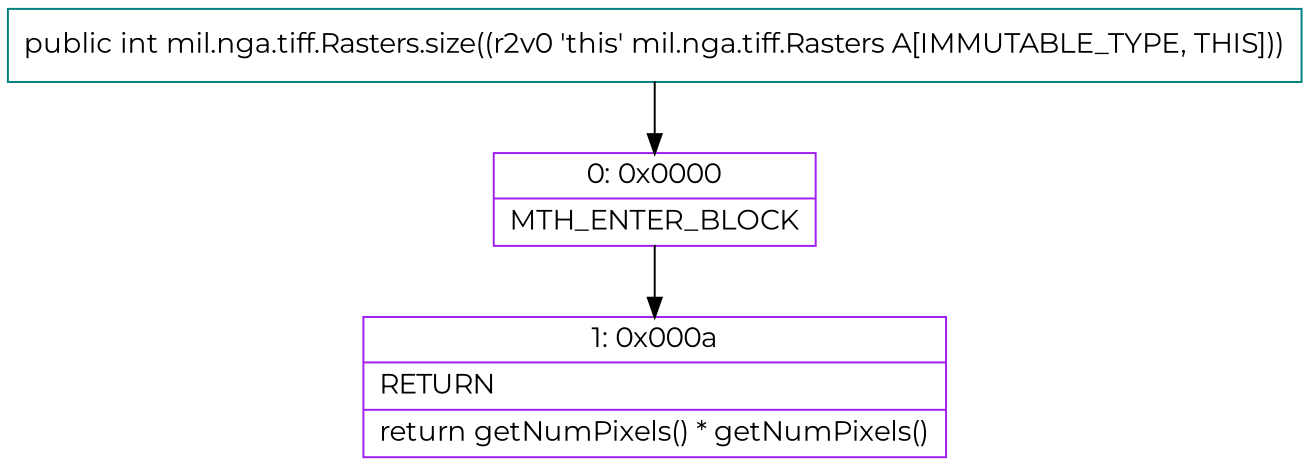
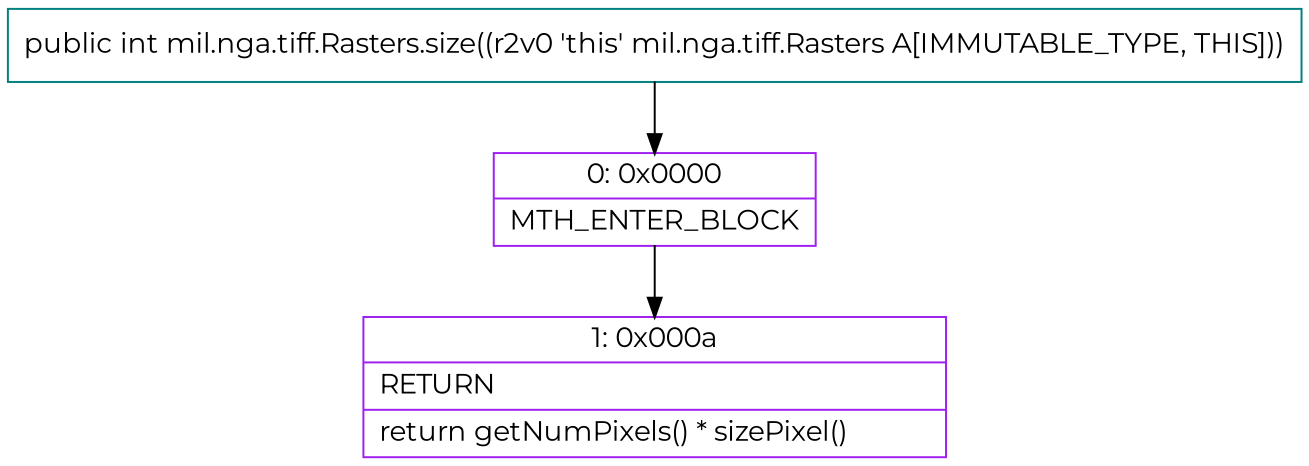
(655, 433) -> (614, 433)
